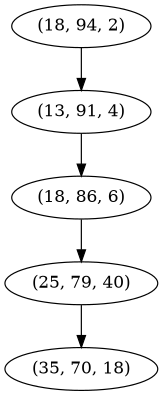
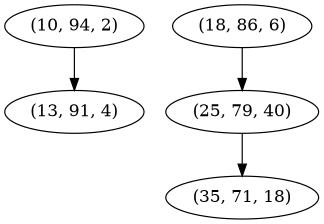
(81, 26) -> (74, 26)
(81, 149) -> none
(81, 369) -> (242, 198)
